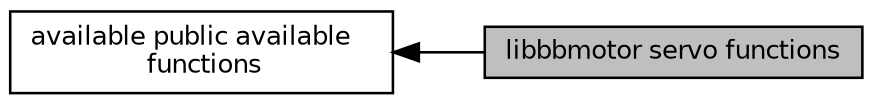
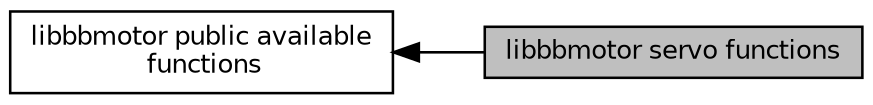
(202, 52) -> (202, 52)
